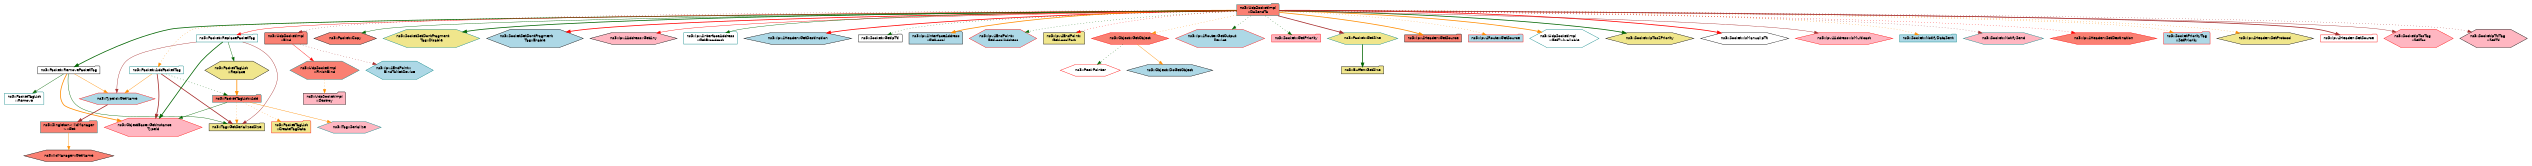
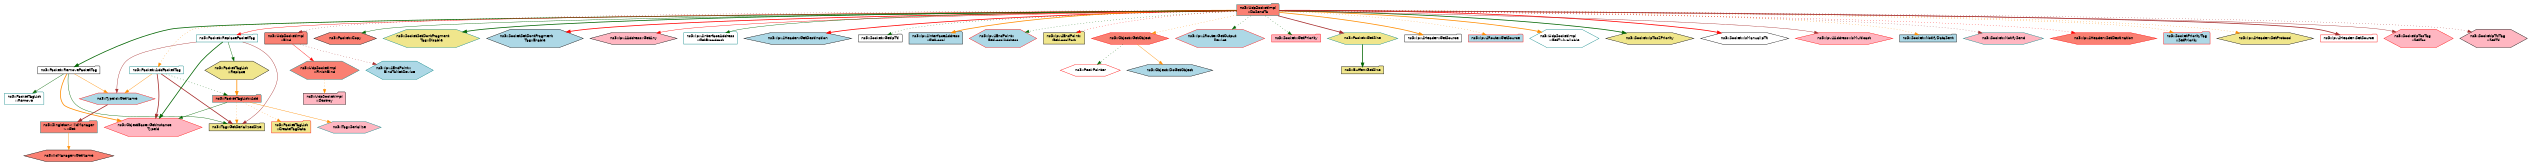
(1433, 38) -> (1433, 38)
(1928, 38) -> (1928, 38)
